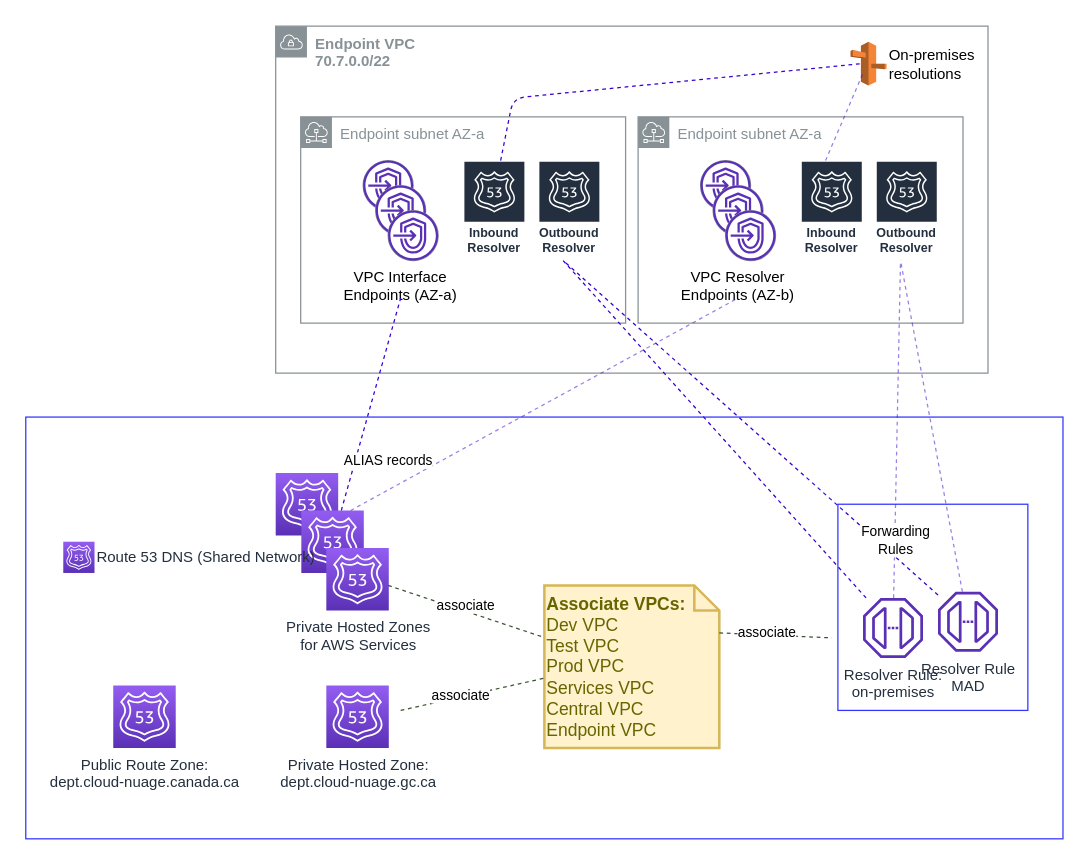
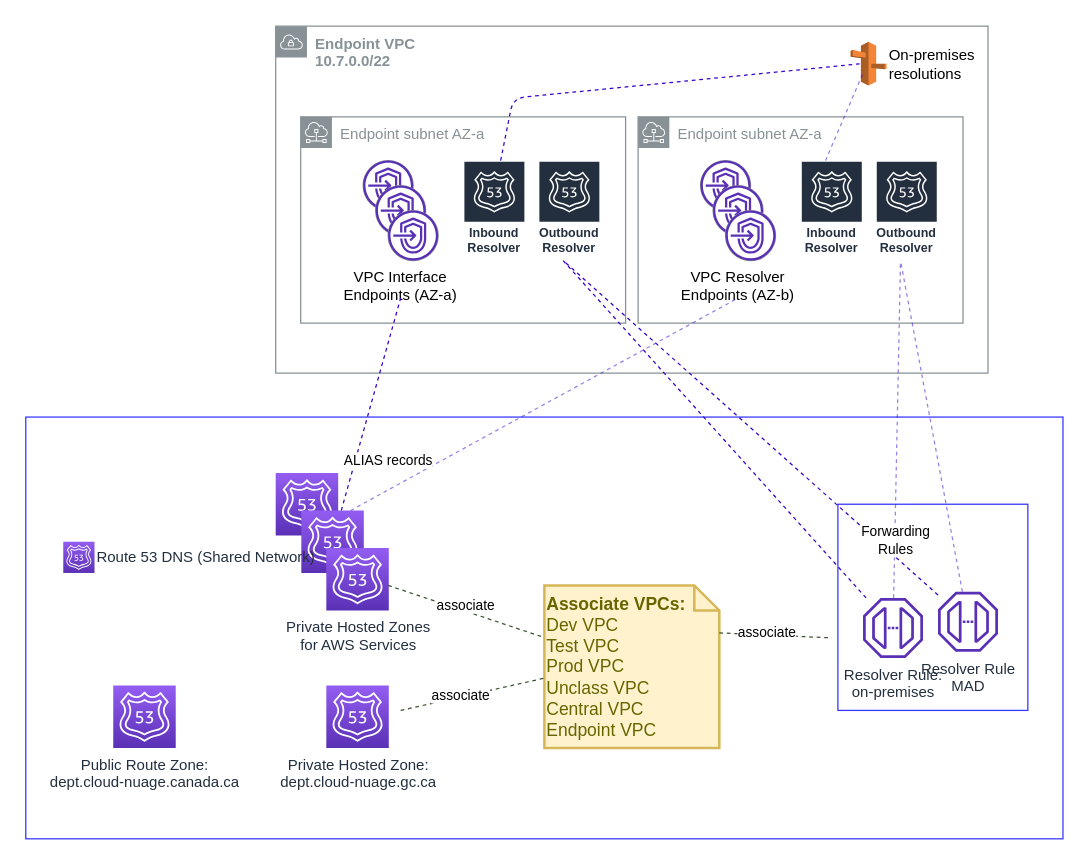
(362, 54) -> (362, 54)
(614, 668) -> (614, 668)
